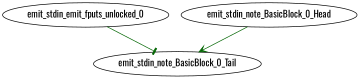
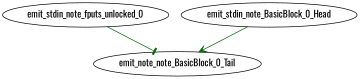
(86, 15) -> (86, 15)
(177, 64) -> (177, 64)
